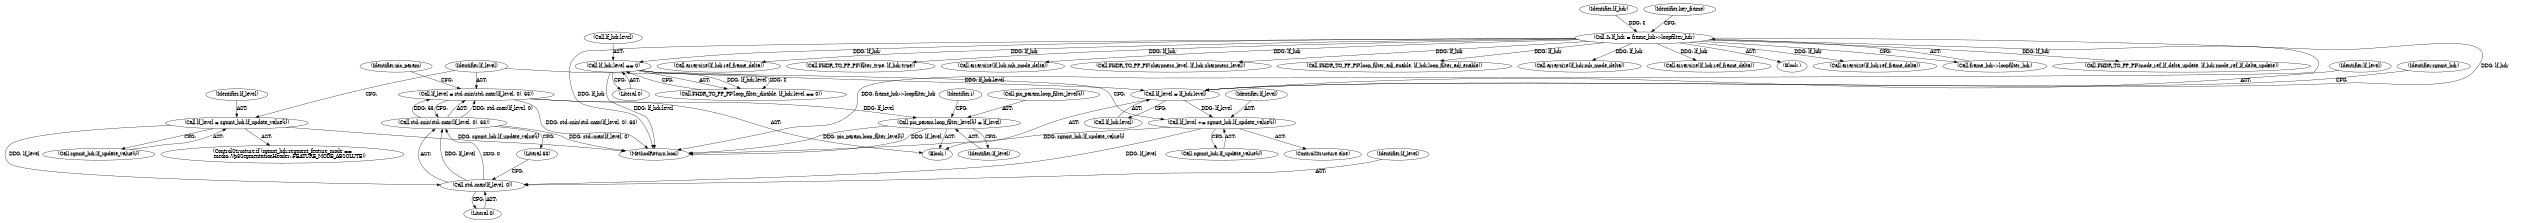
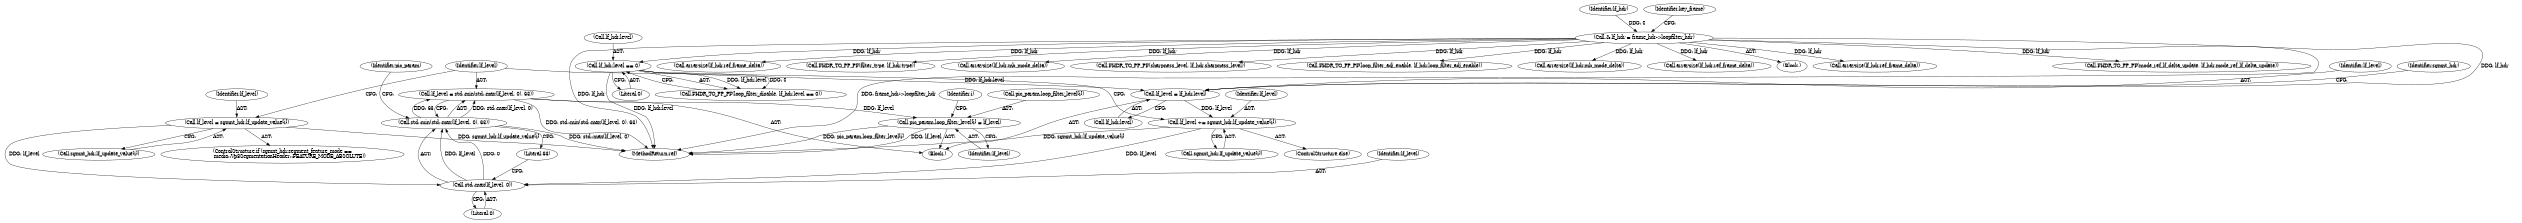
(1995, 66) -> none
(434, 80) -> (382, 100)
(654, 154) -> (654, 154)
